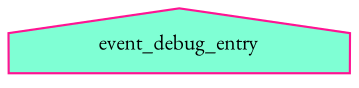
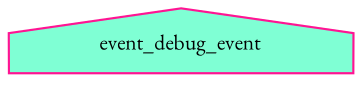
(179, 44) -> (181, 44)
